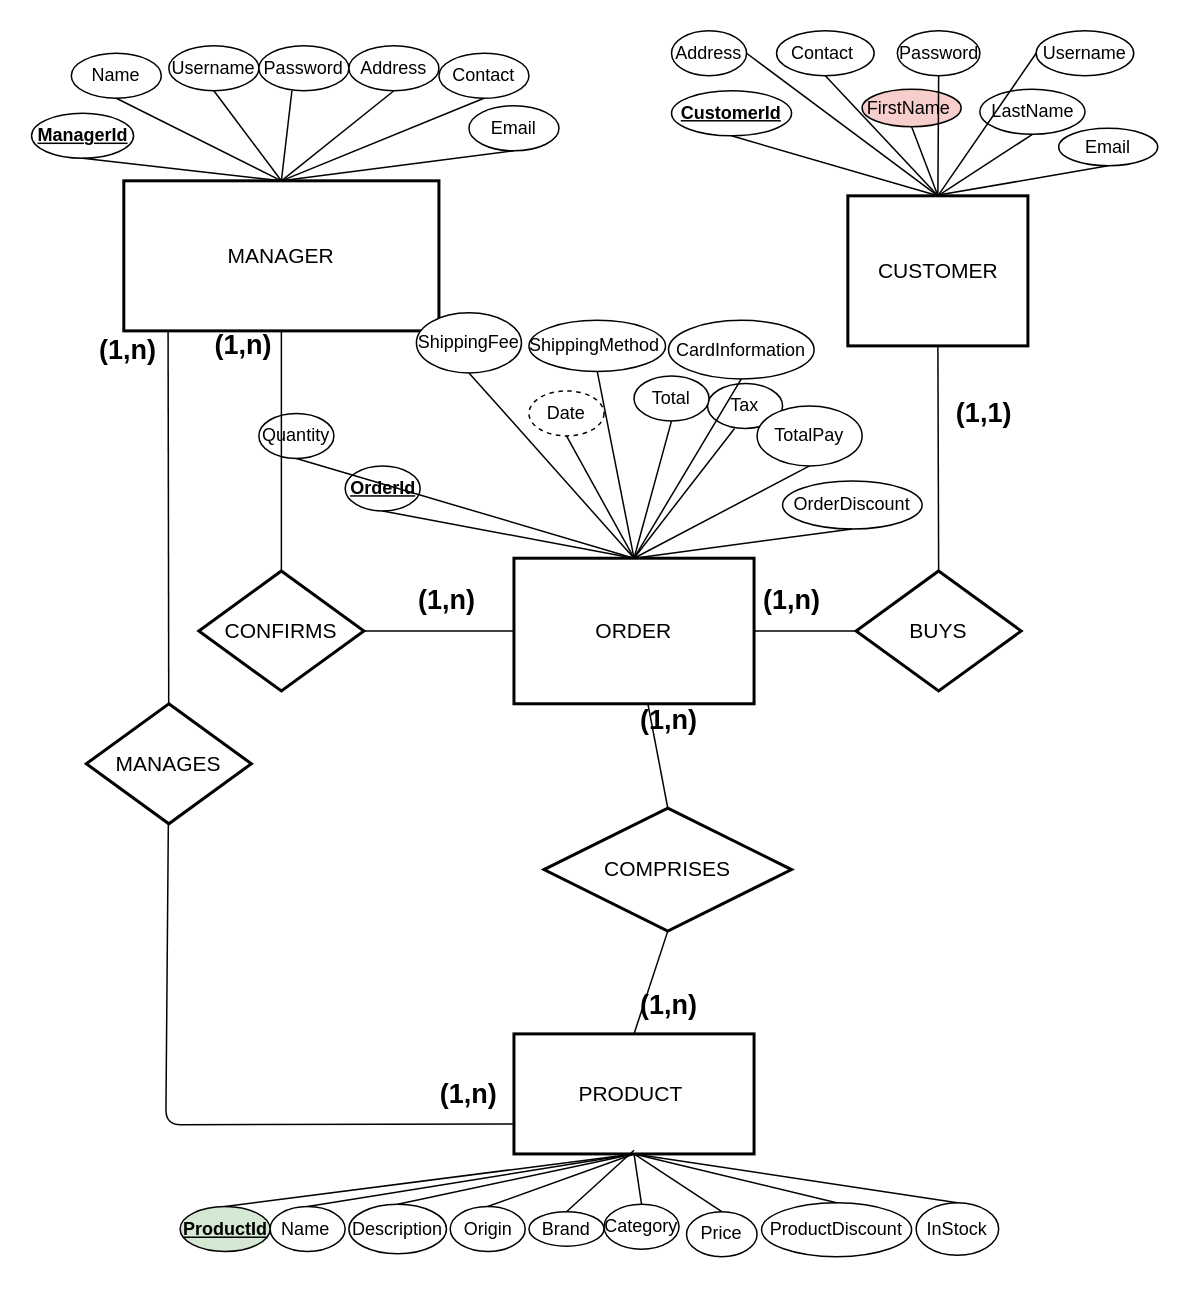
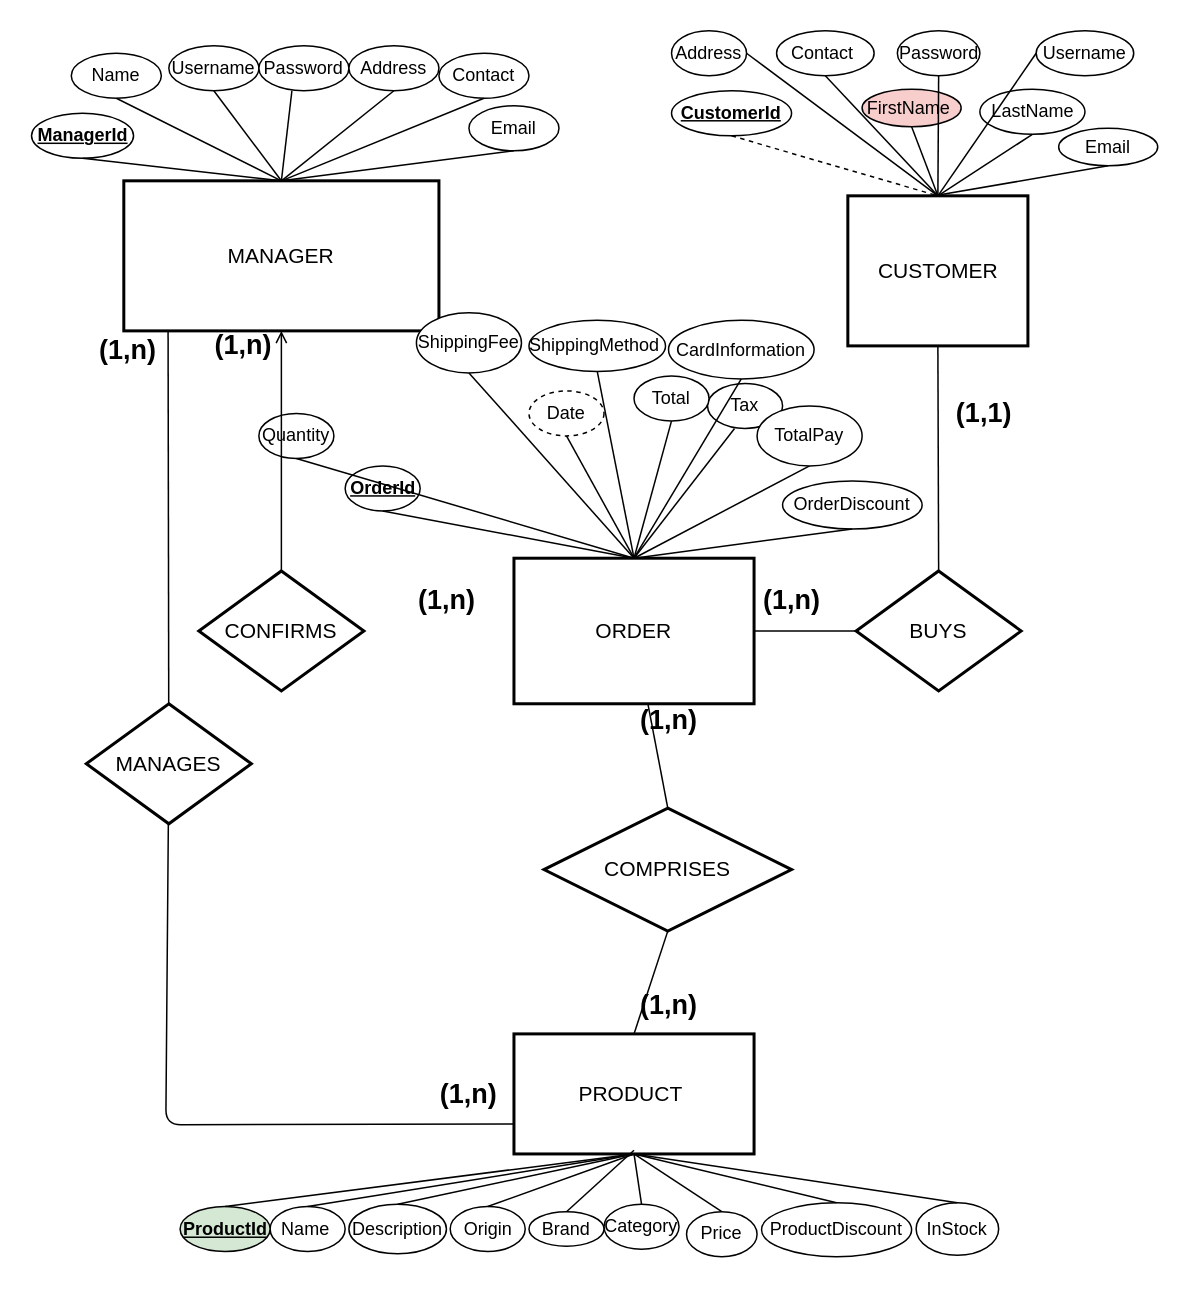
(832, 165) -> (832, 165)
(281, 336) -> (281, 337)
(439, 631) -> none
